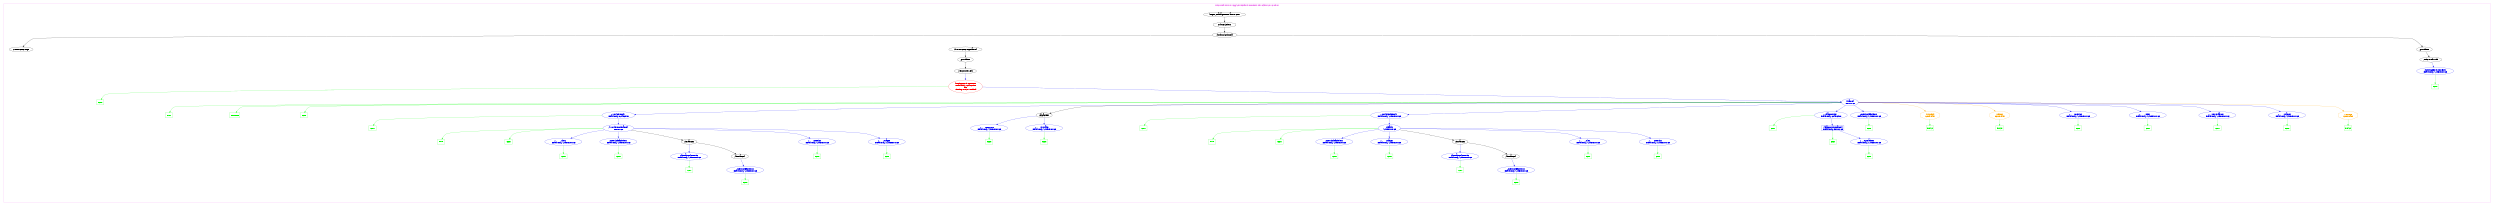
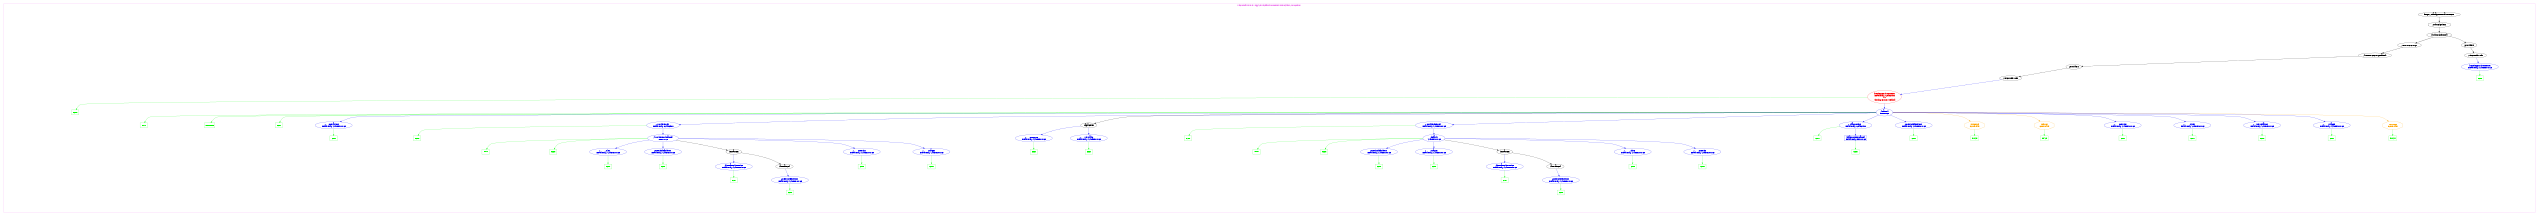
none -> (2393, 50)
(1850, 135) -> (1108, 113)
